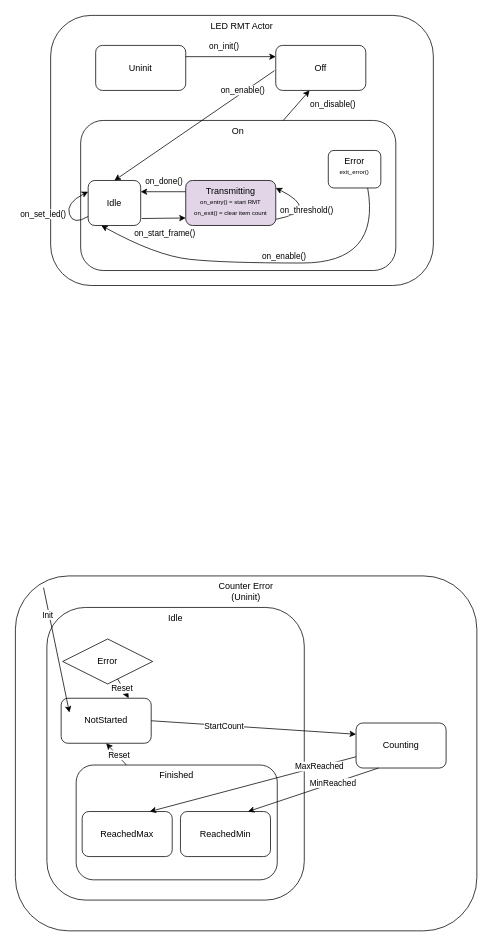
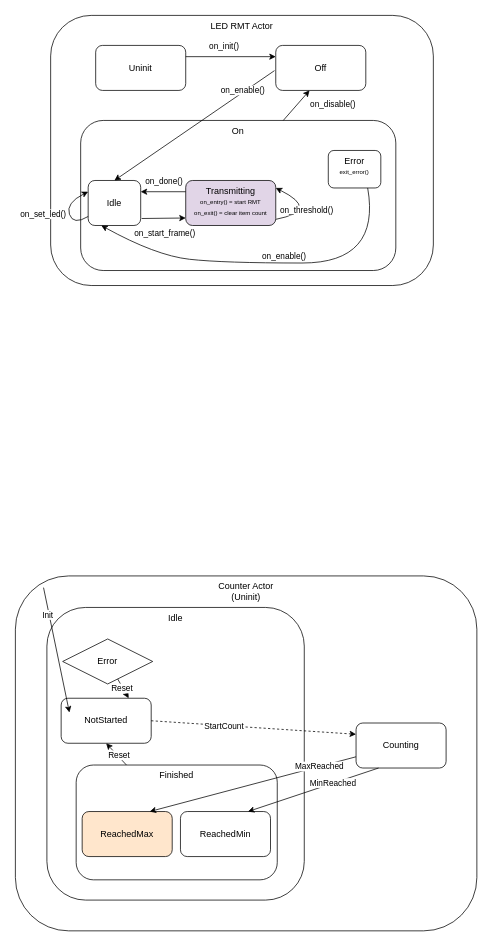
(246, 592) -> (246, 592)
(296, 730) -> (296, 730)
(127, 834) -> (127, 834)
